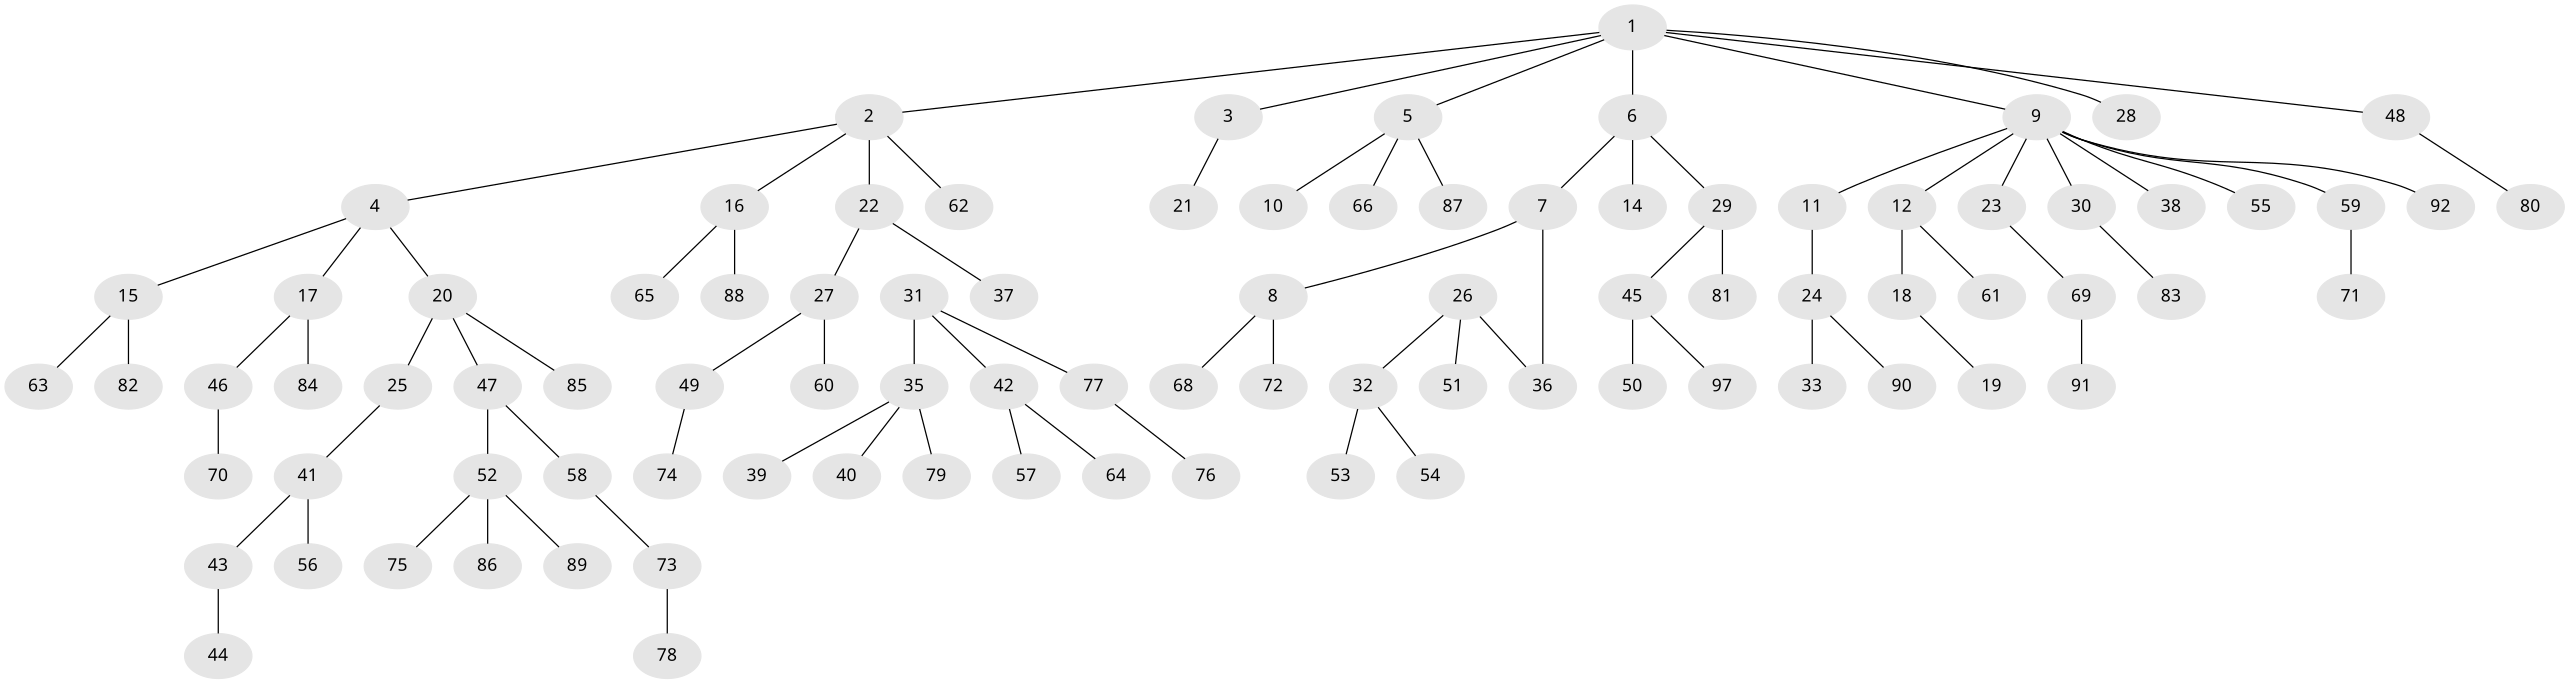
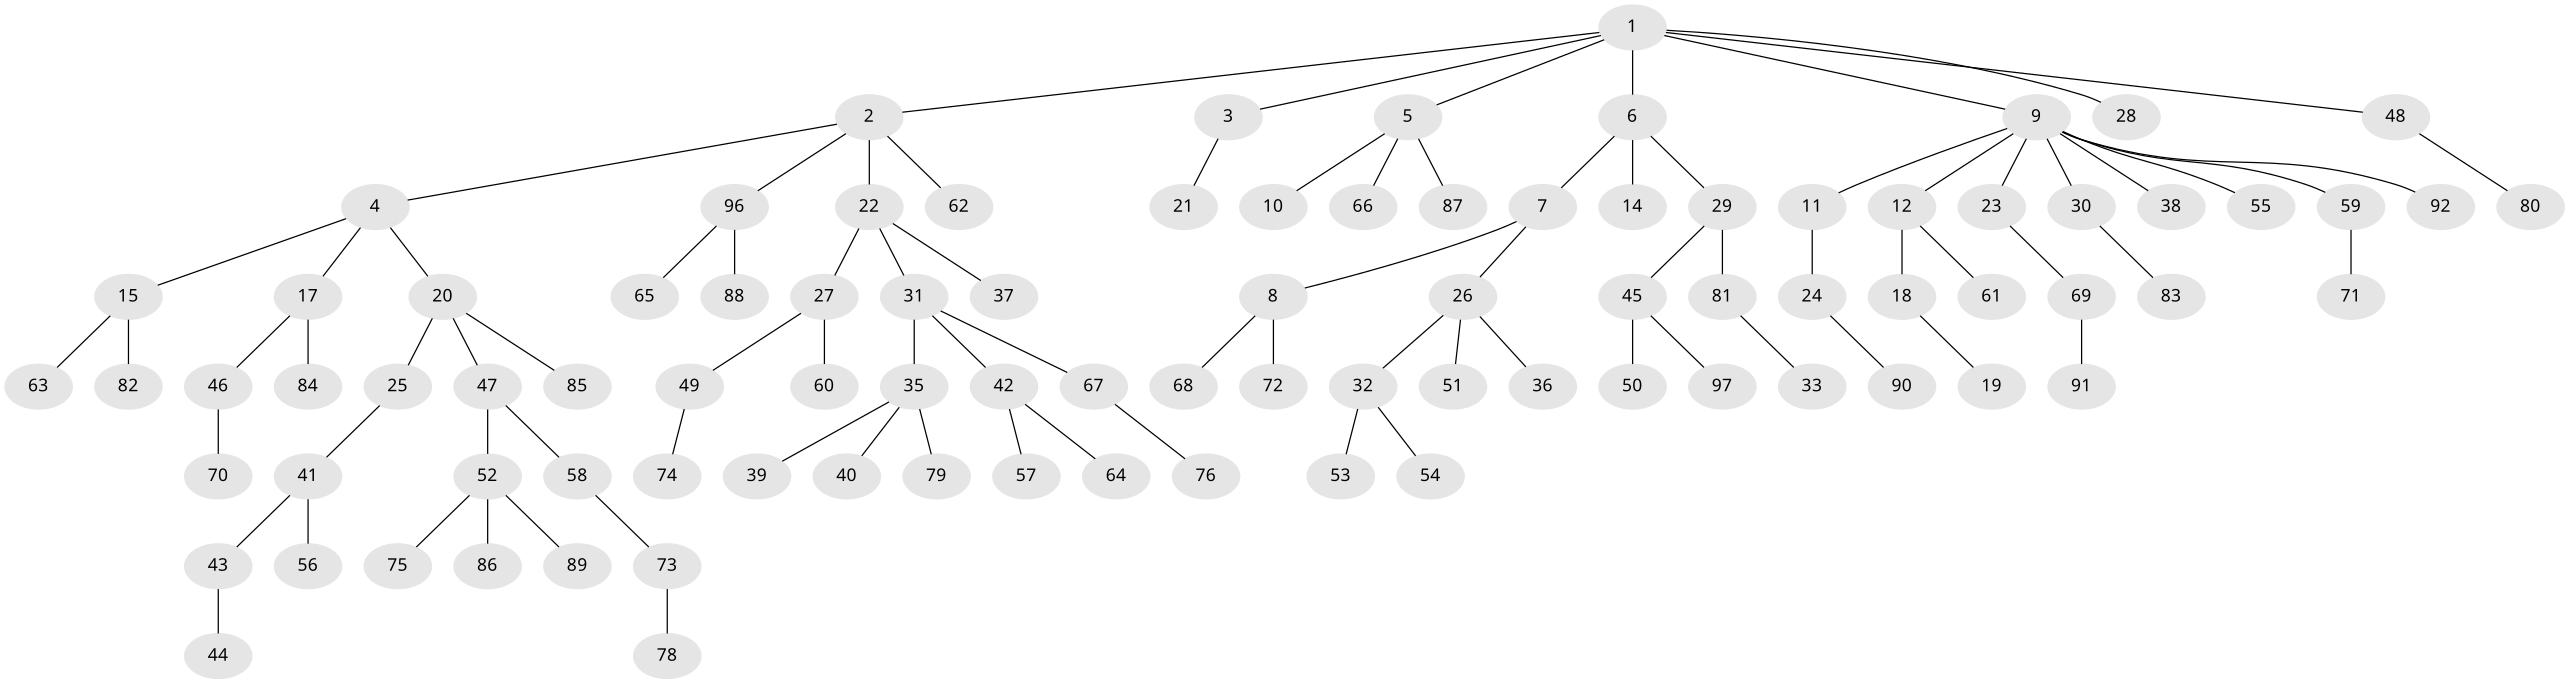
(735, 207) -> (735, 207)
none -> (892, 252)
(1543, 297) -> (1503, 252)
(1812, 342) -> (1767, 342)
(1094, 387) -> (1094, 387)
